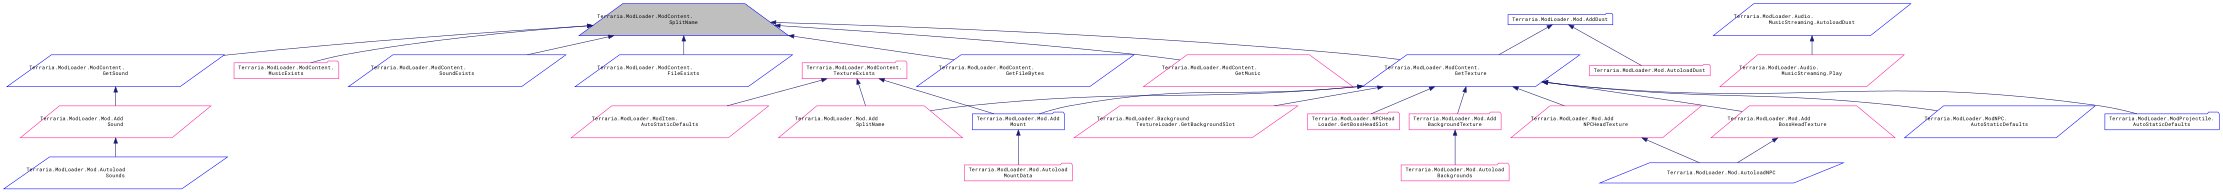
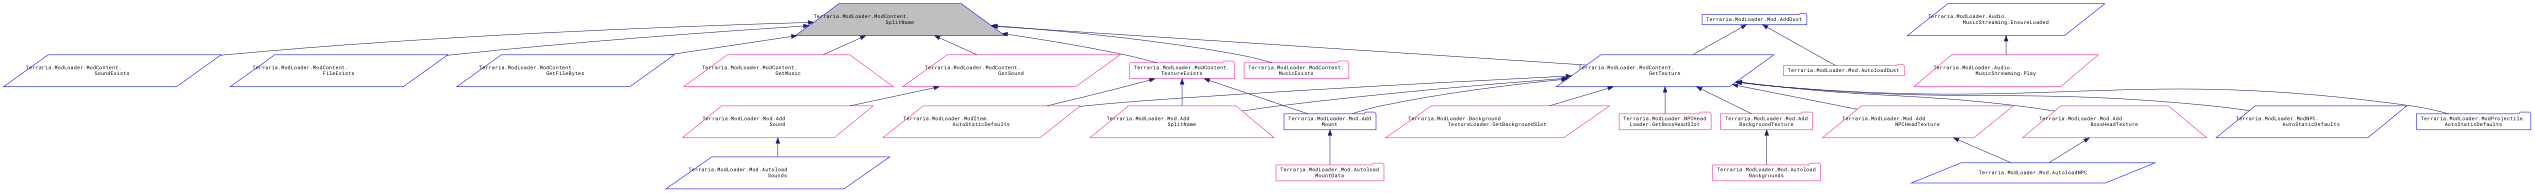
(1812, 20) -> (2006, 20)
none -> (1083, 47)
(116, 71) -> (1011, 71)
none -> (1323, 89)
